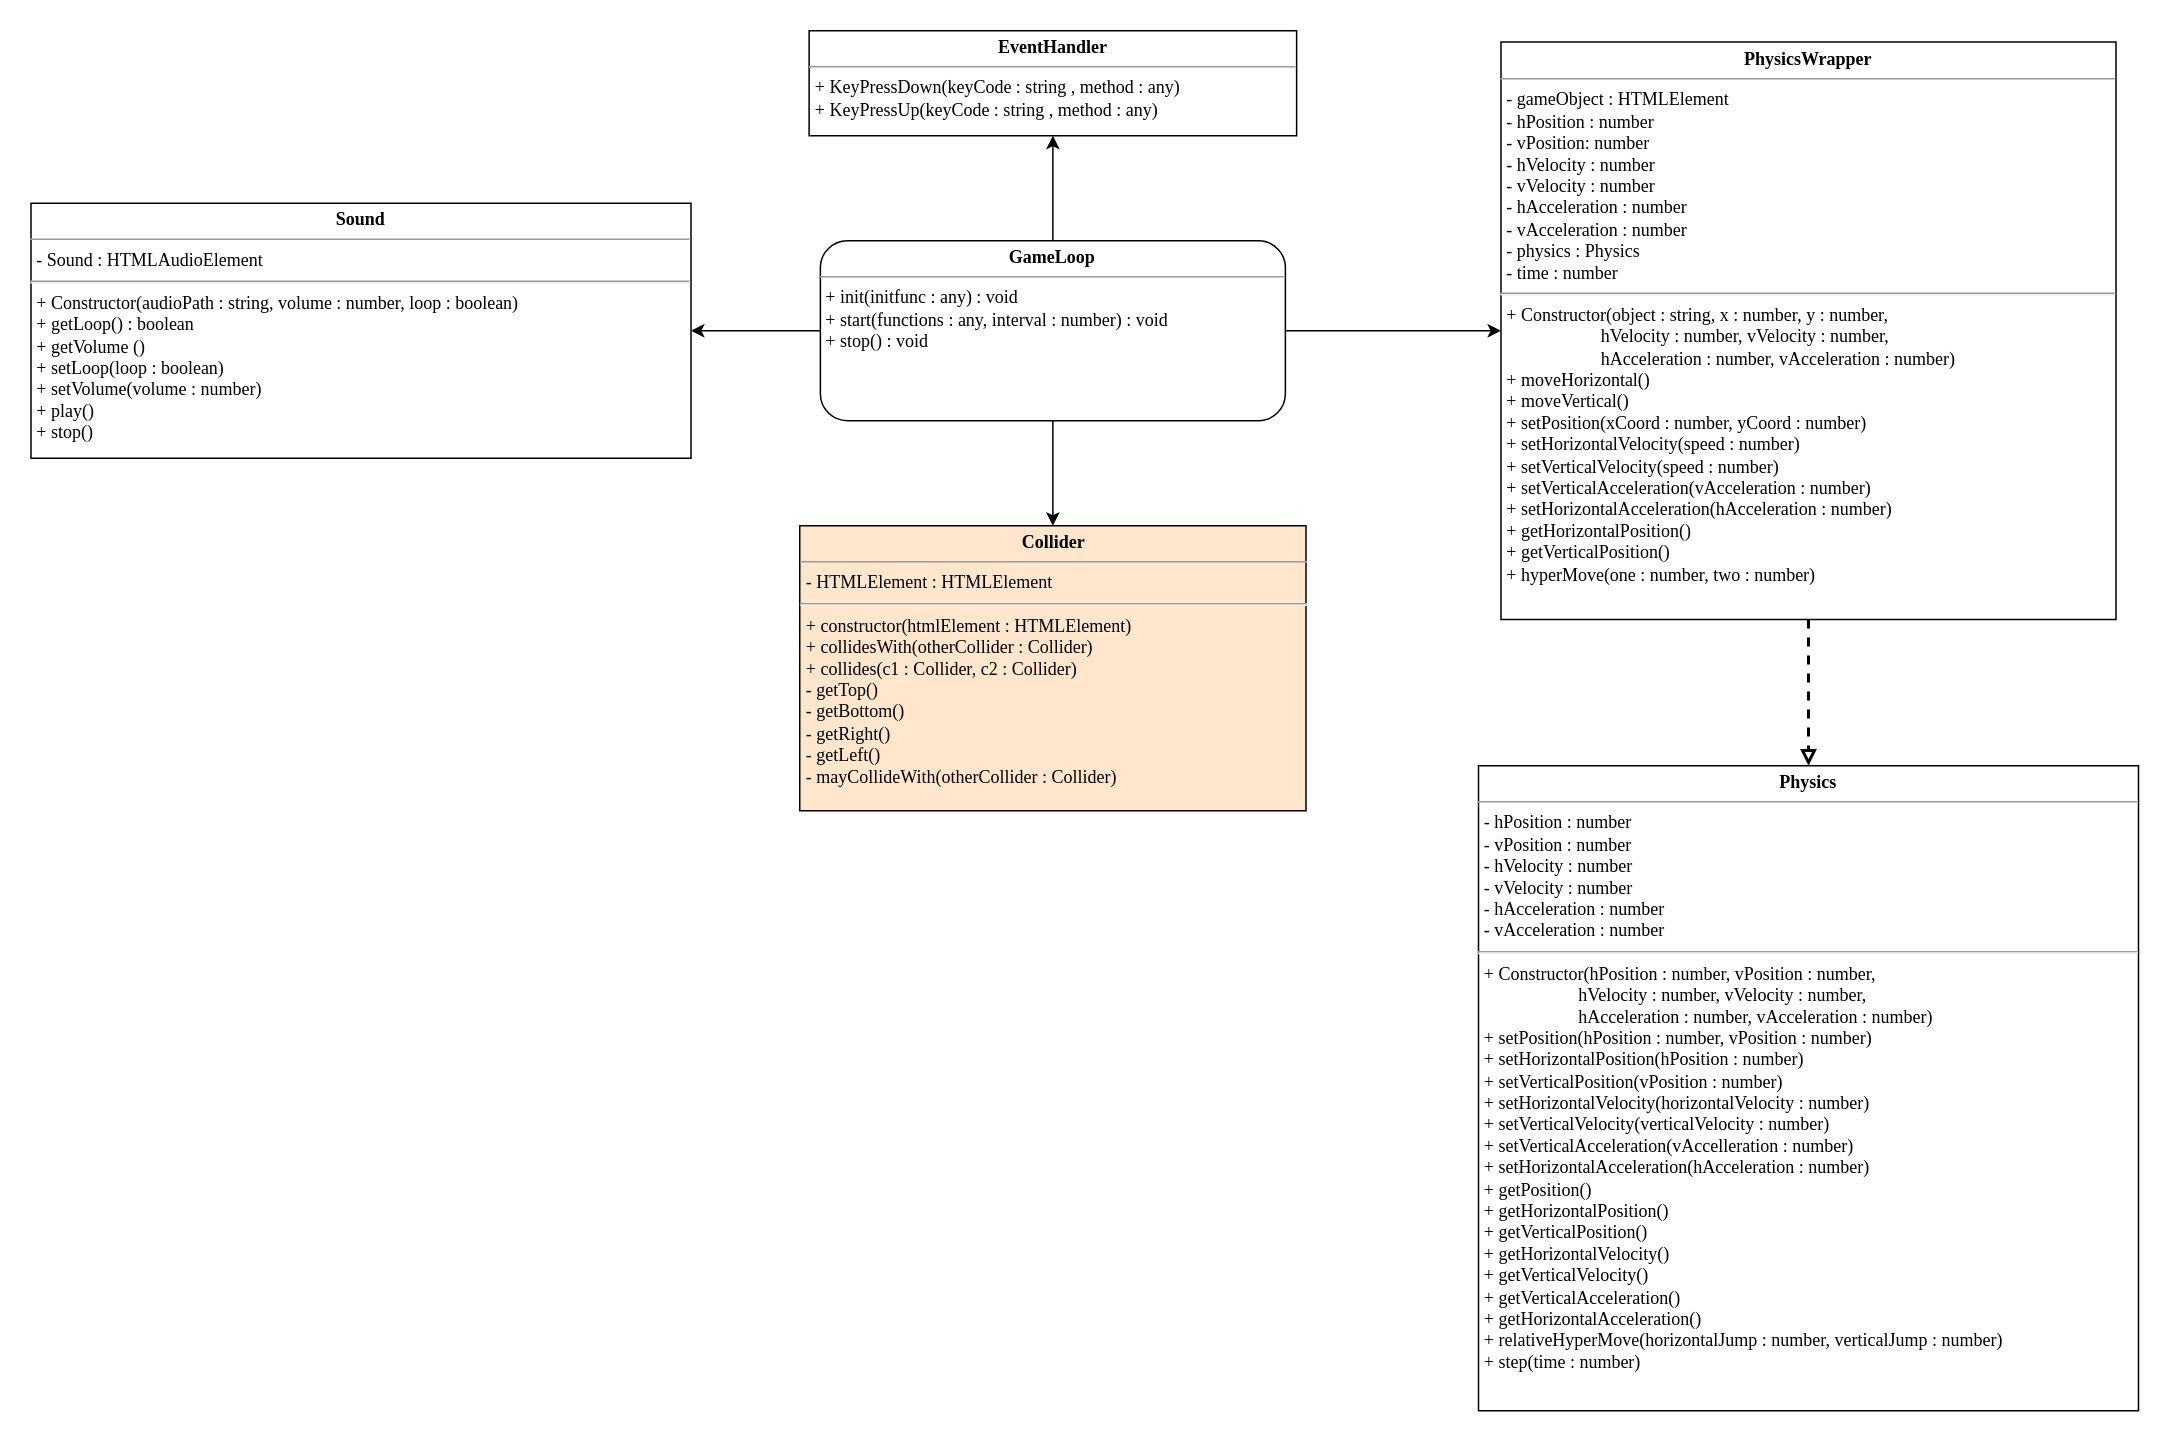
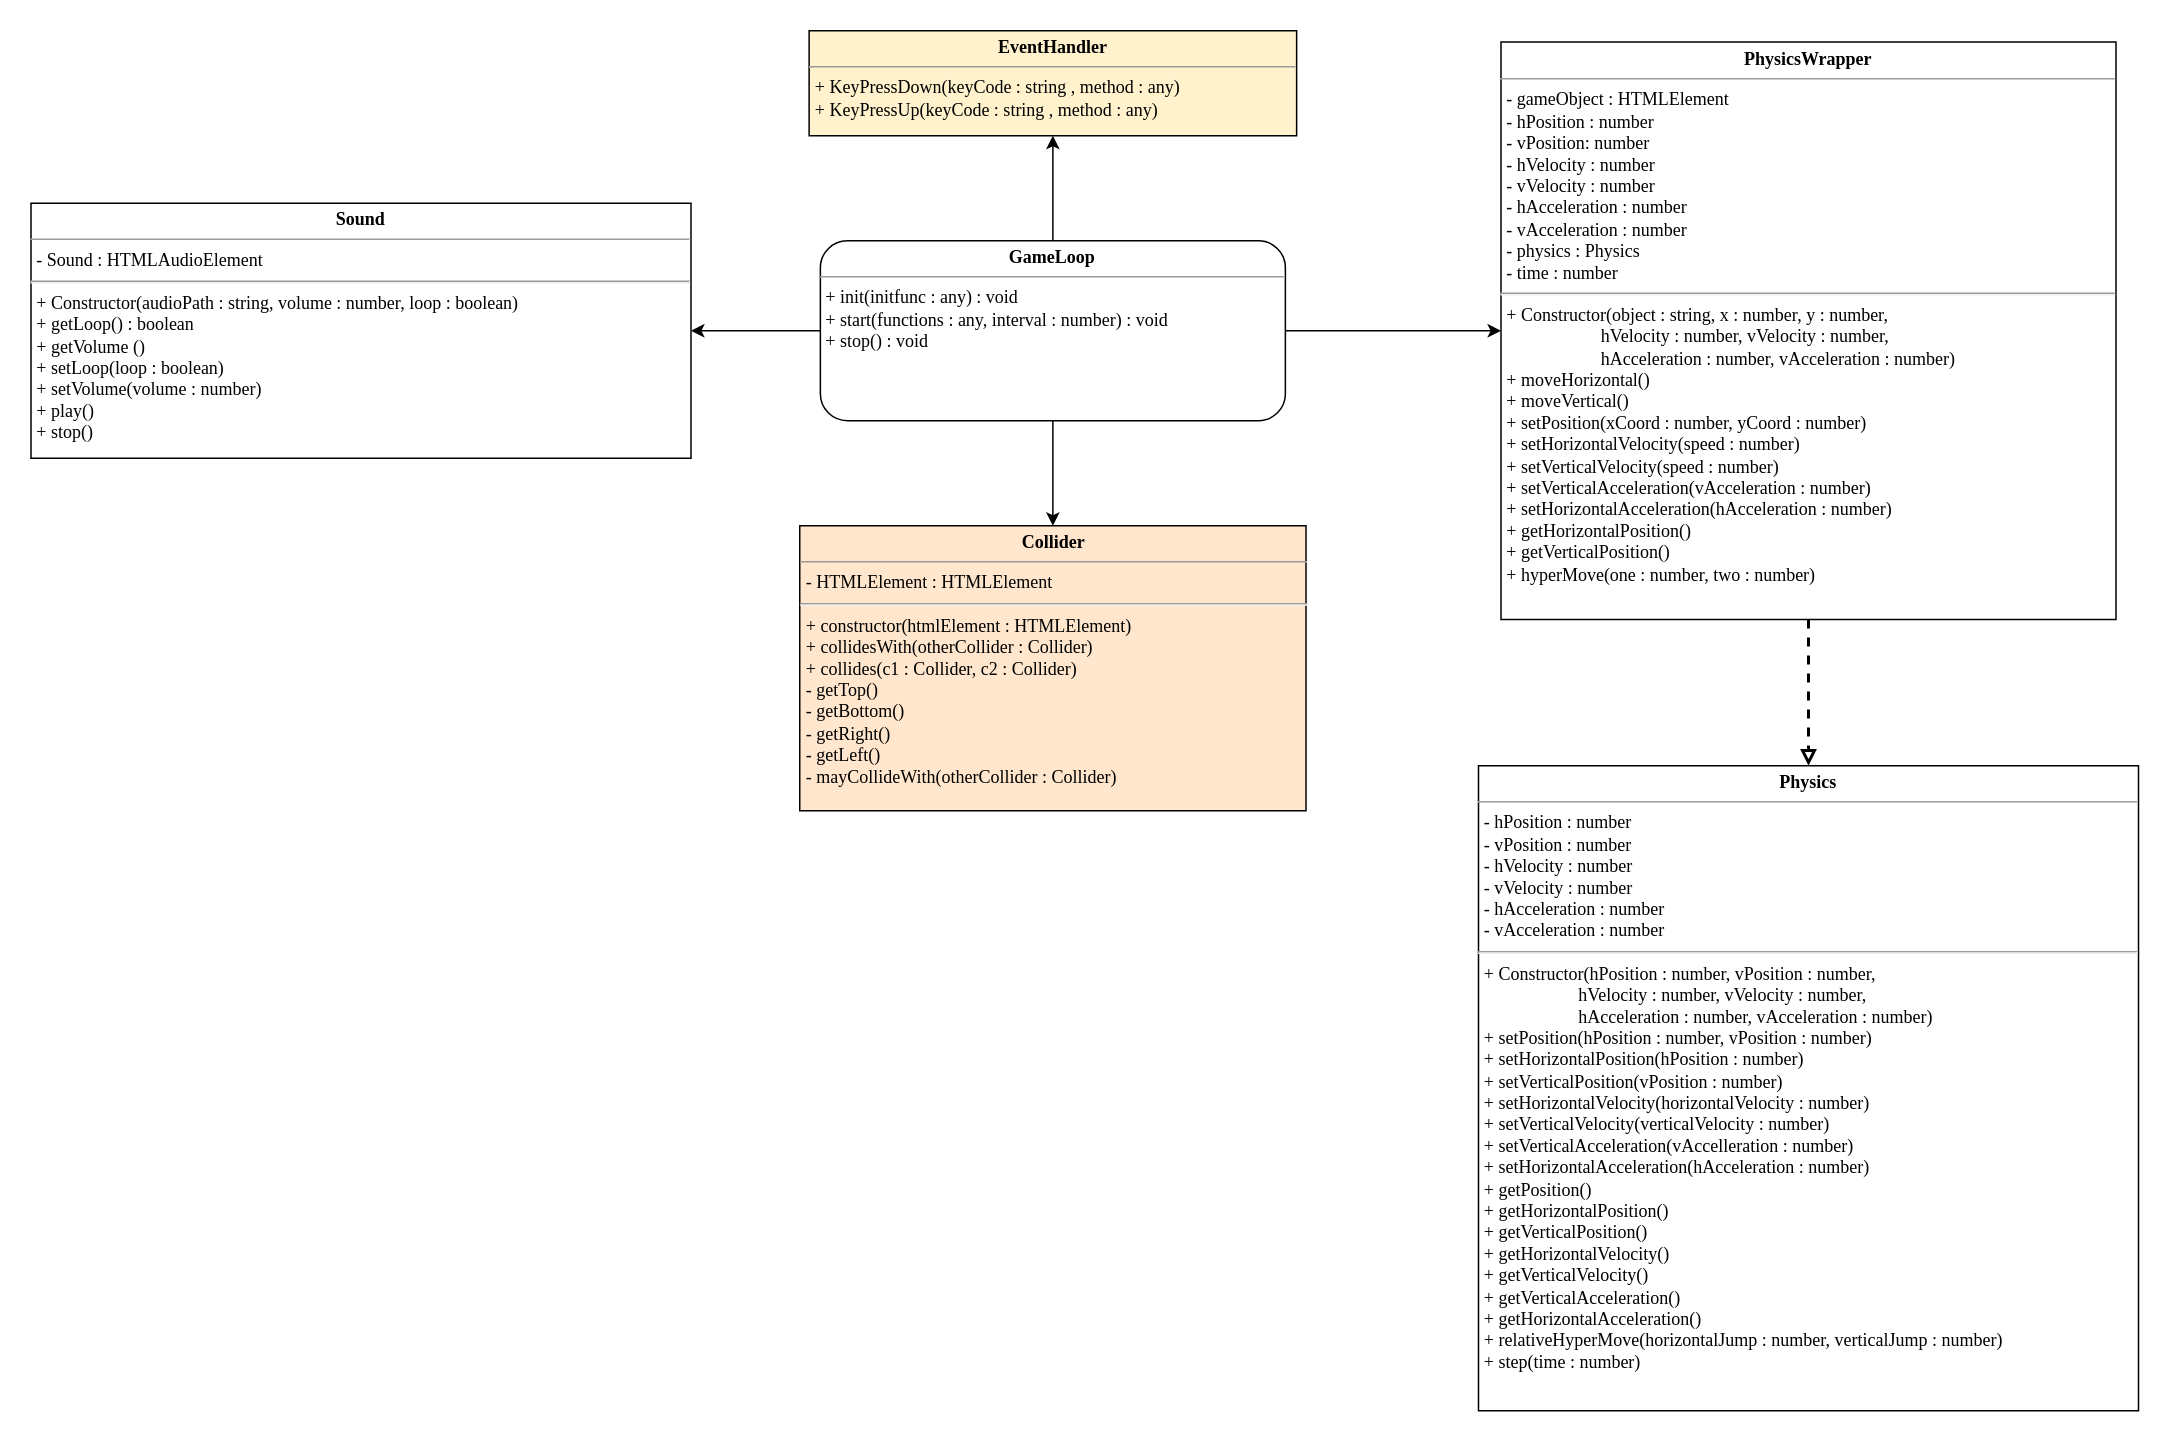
(1053, 83) -> (1053, 83)
